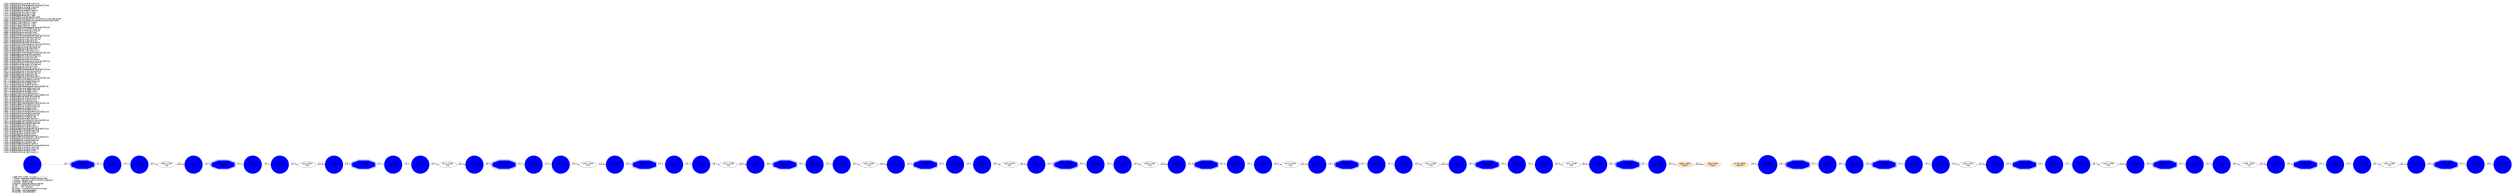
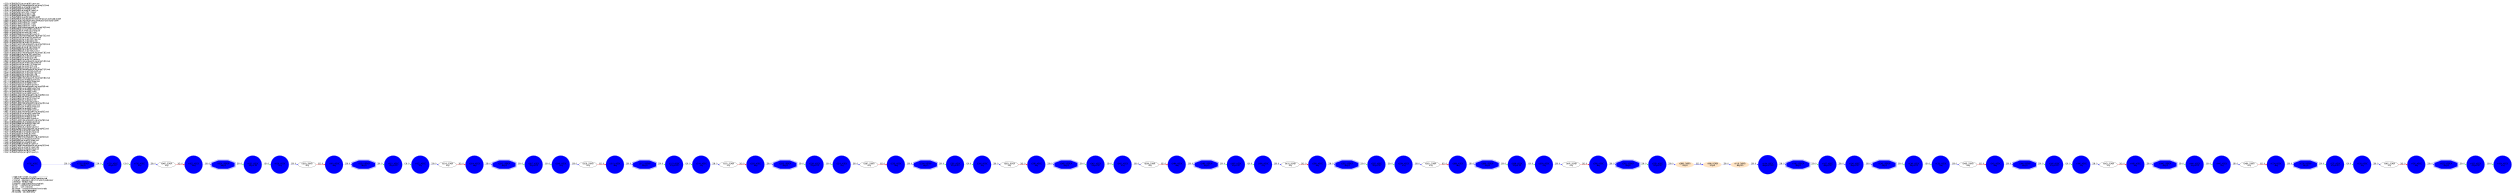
none -> (1725, 165)
